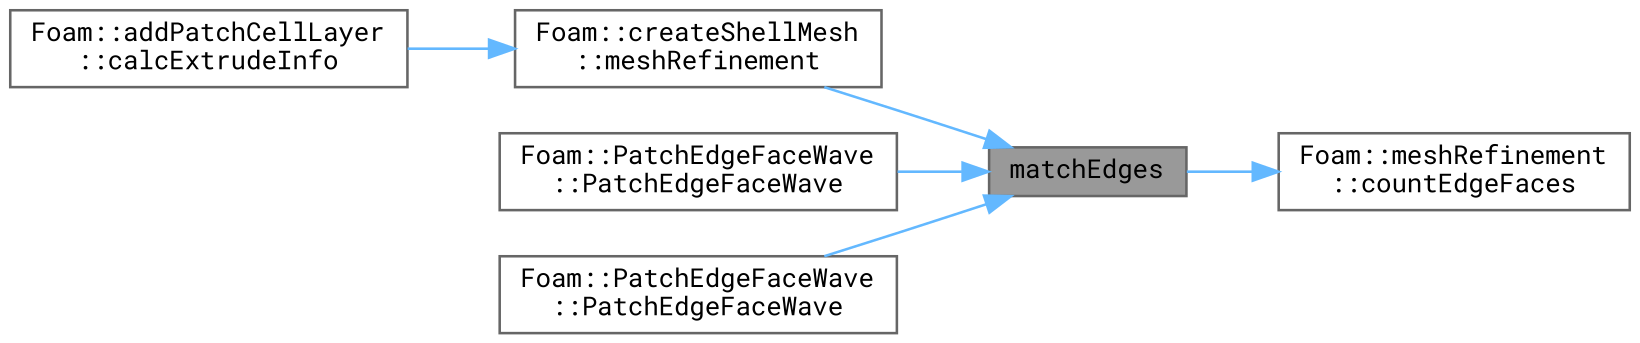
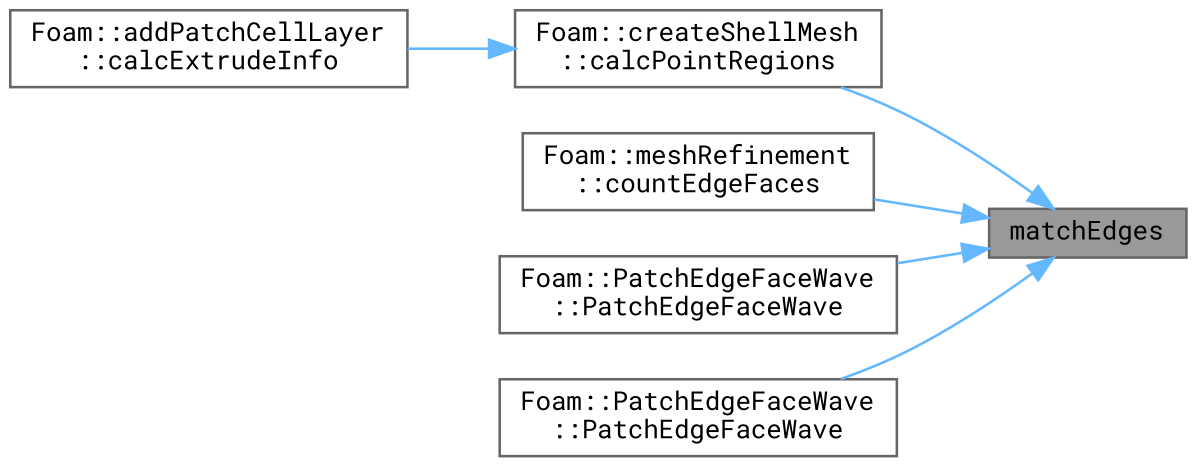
(698, 49) -> (698, 49)
(1220, 172) -> (918, 206)
